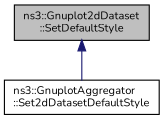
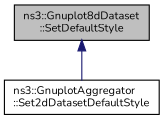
(82, 23) -> (82, 23)
